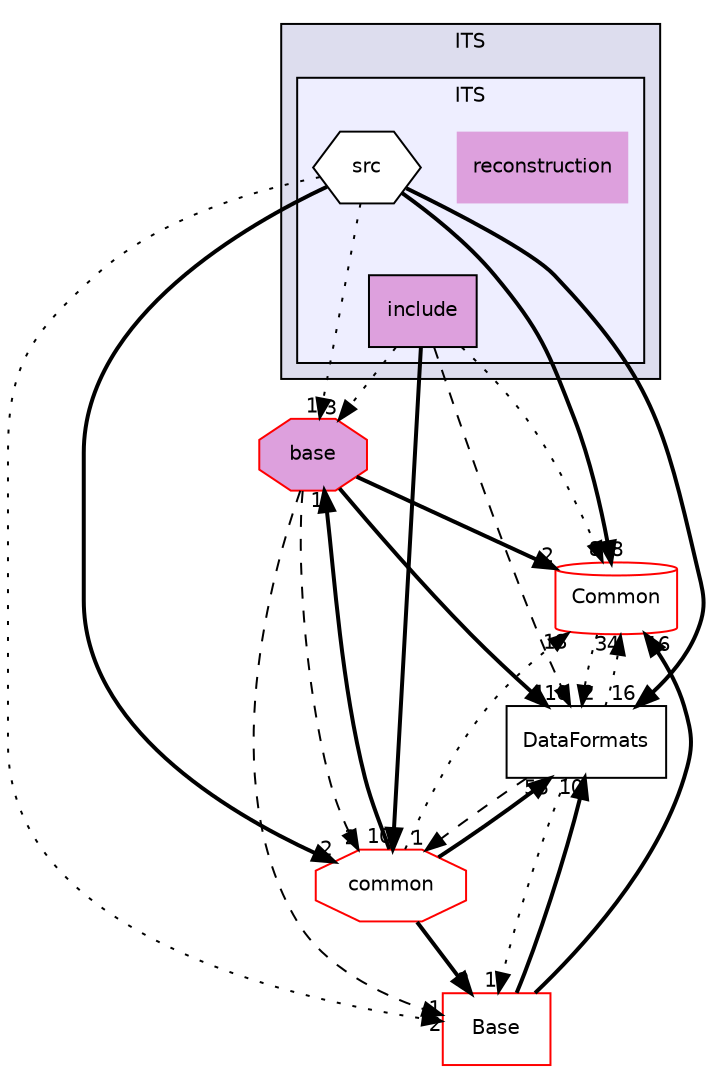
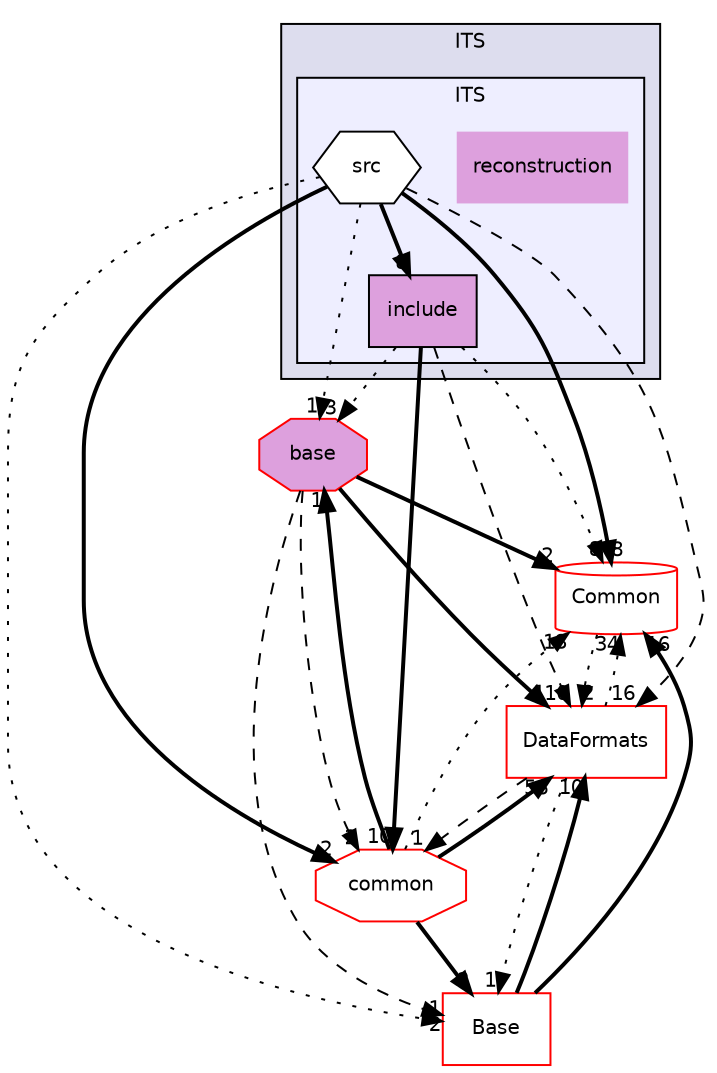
none -> (391, 230)
(644, 395) -> (644, 395)
(586, 742) -> (586, 742)
